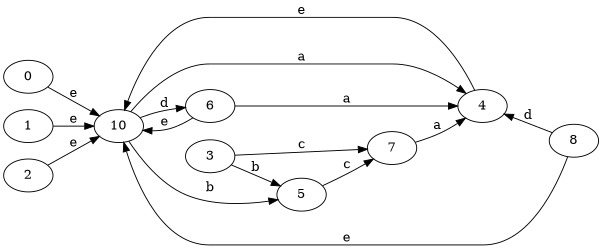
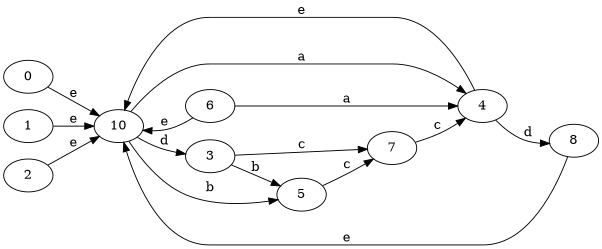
(158, 112) -> (156, 147)
(533, 125) -> (516, 136)
(437, 126) -> (437, 126)
